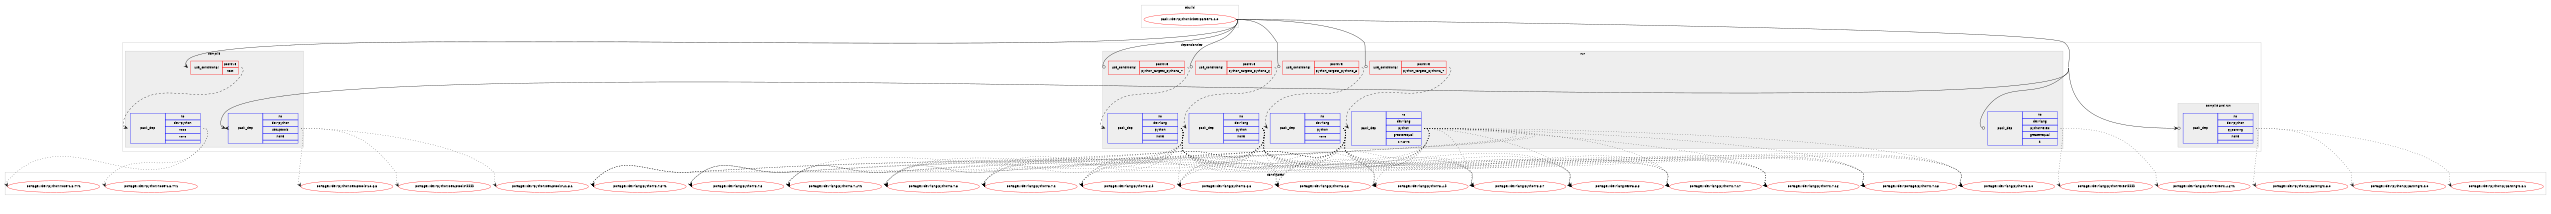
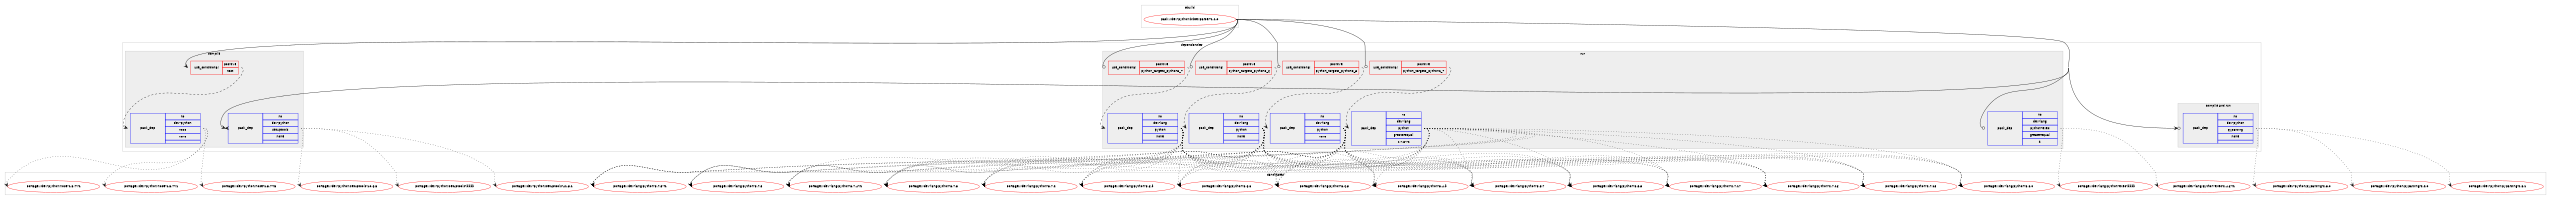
none -> (249, 187)
(1618, 187) -> (1618, 187)
(1911, 187) -> (1911, 187)
